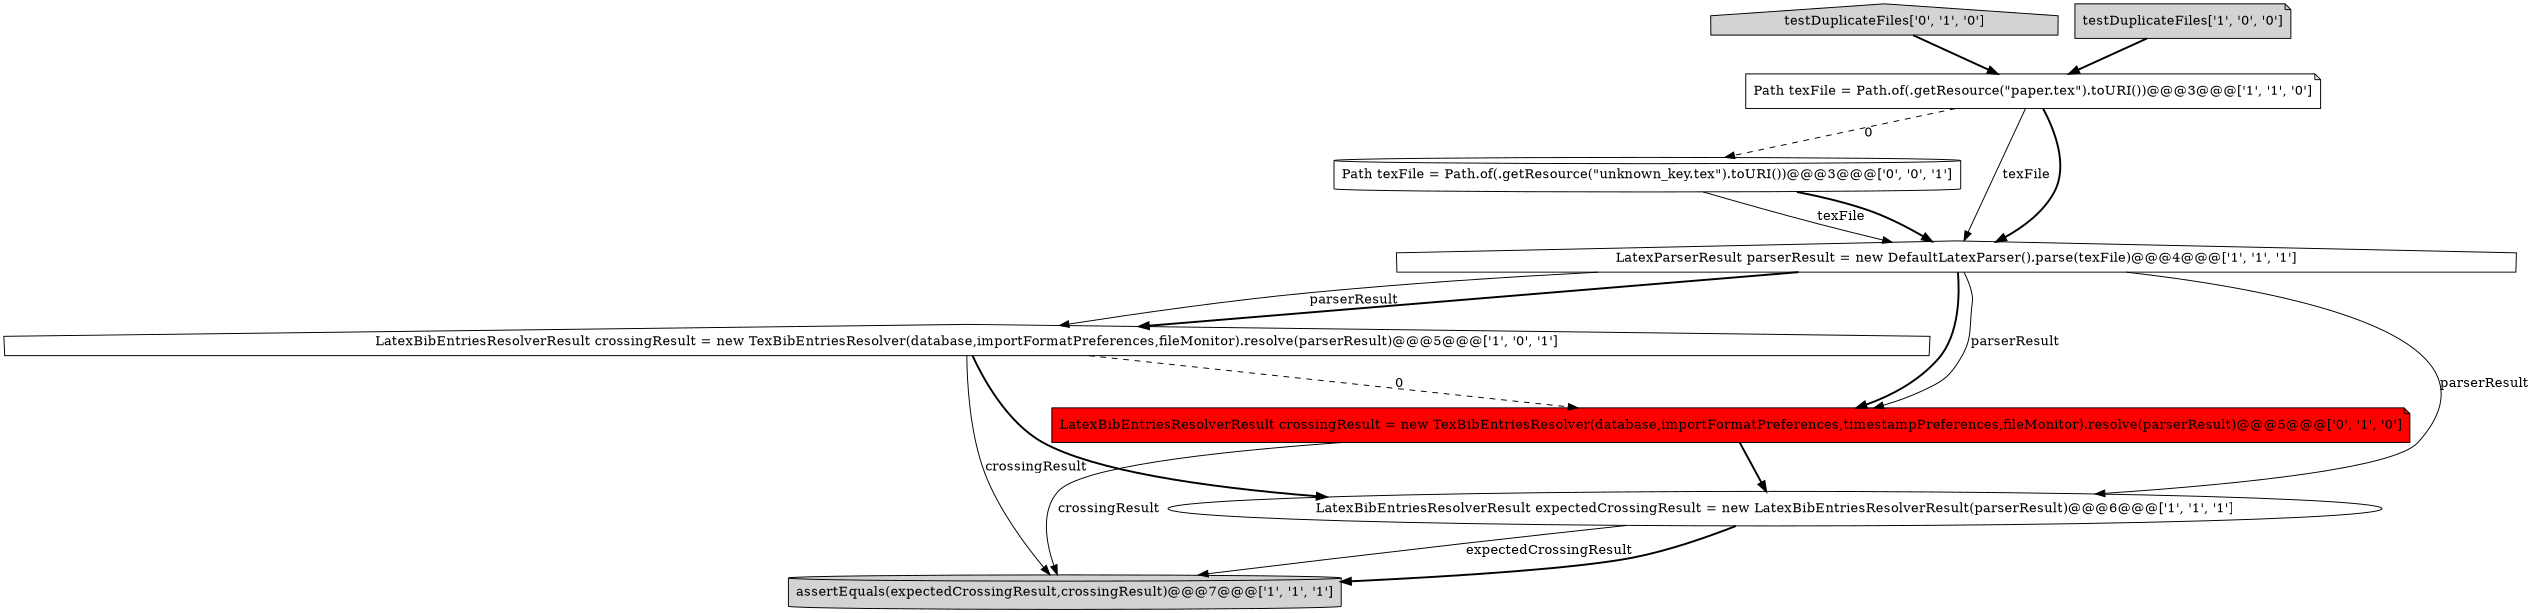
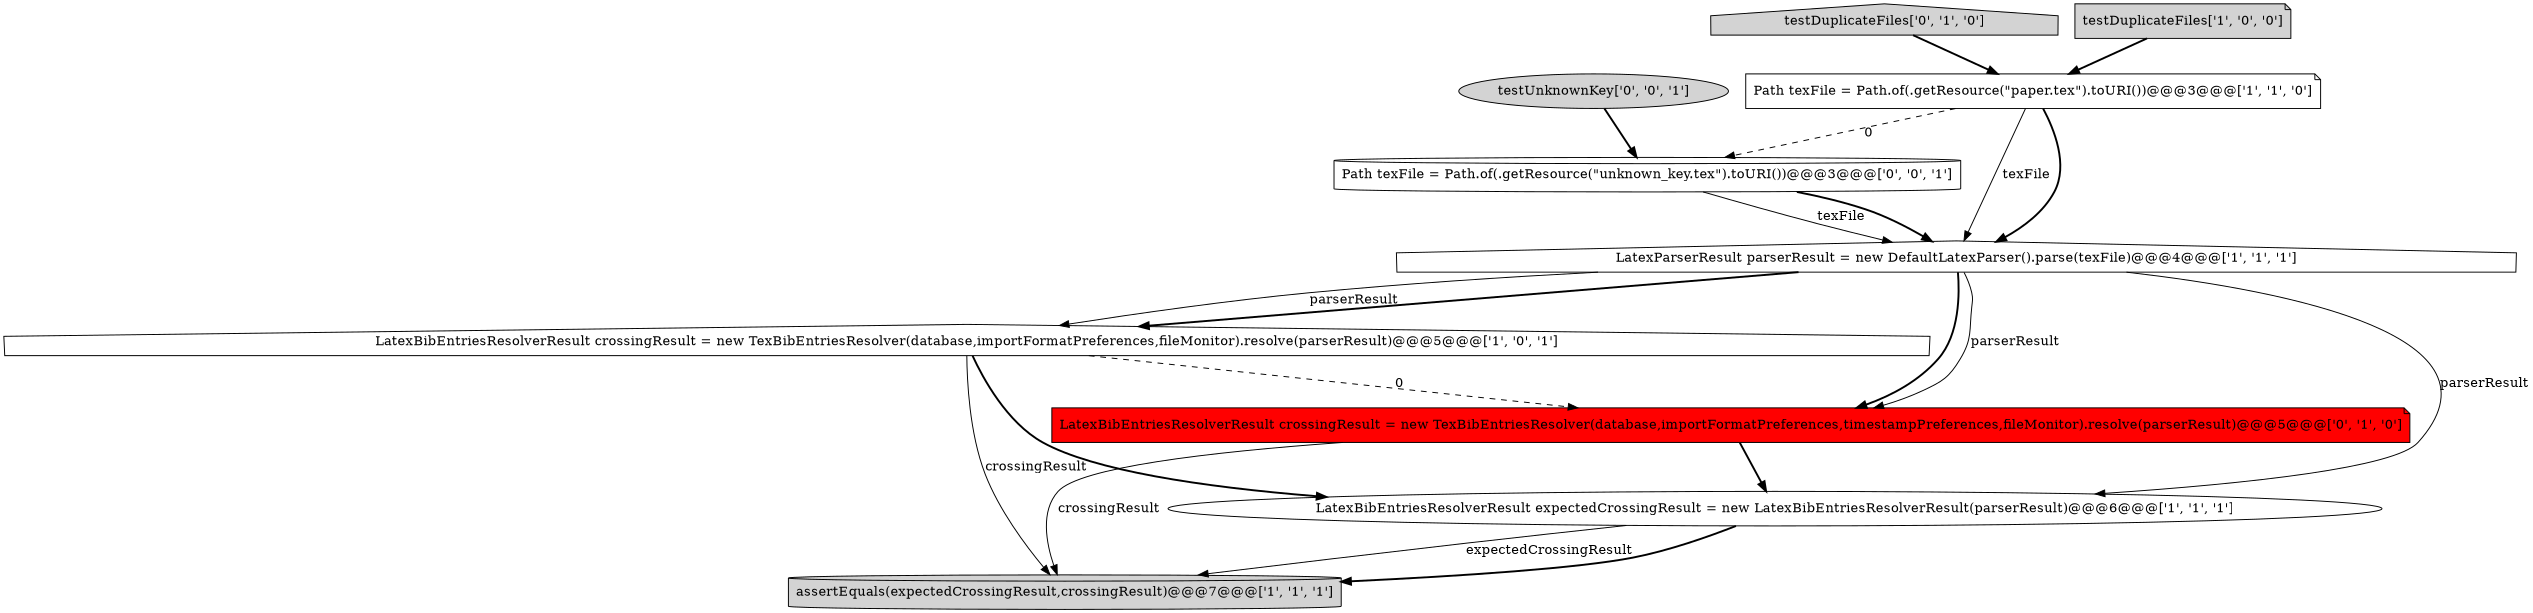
none -> (1594, 91)
